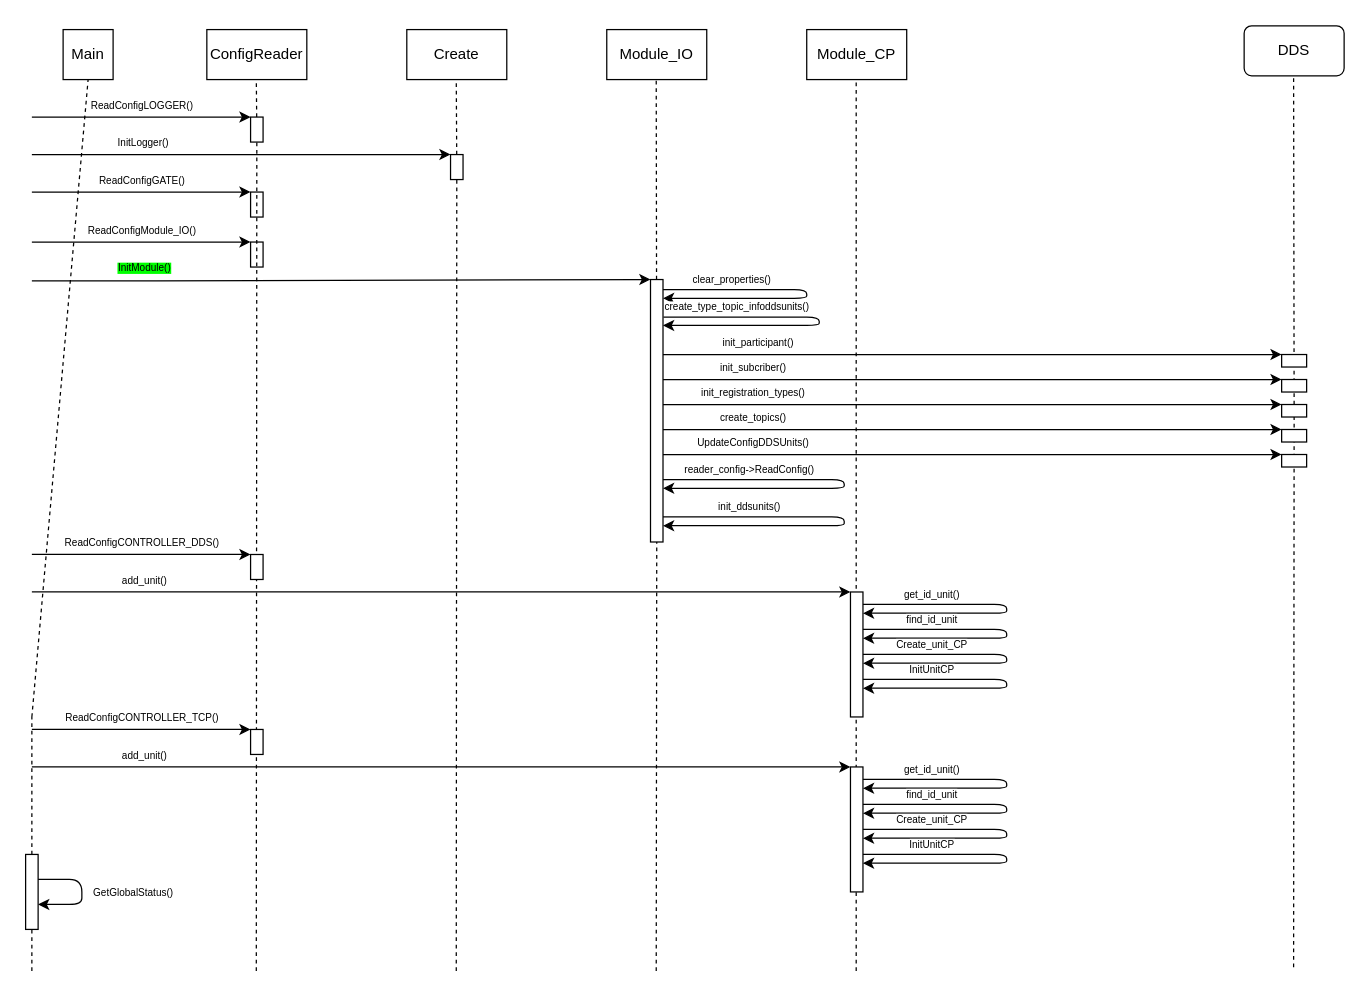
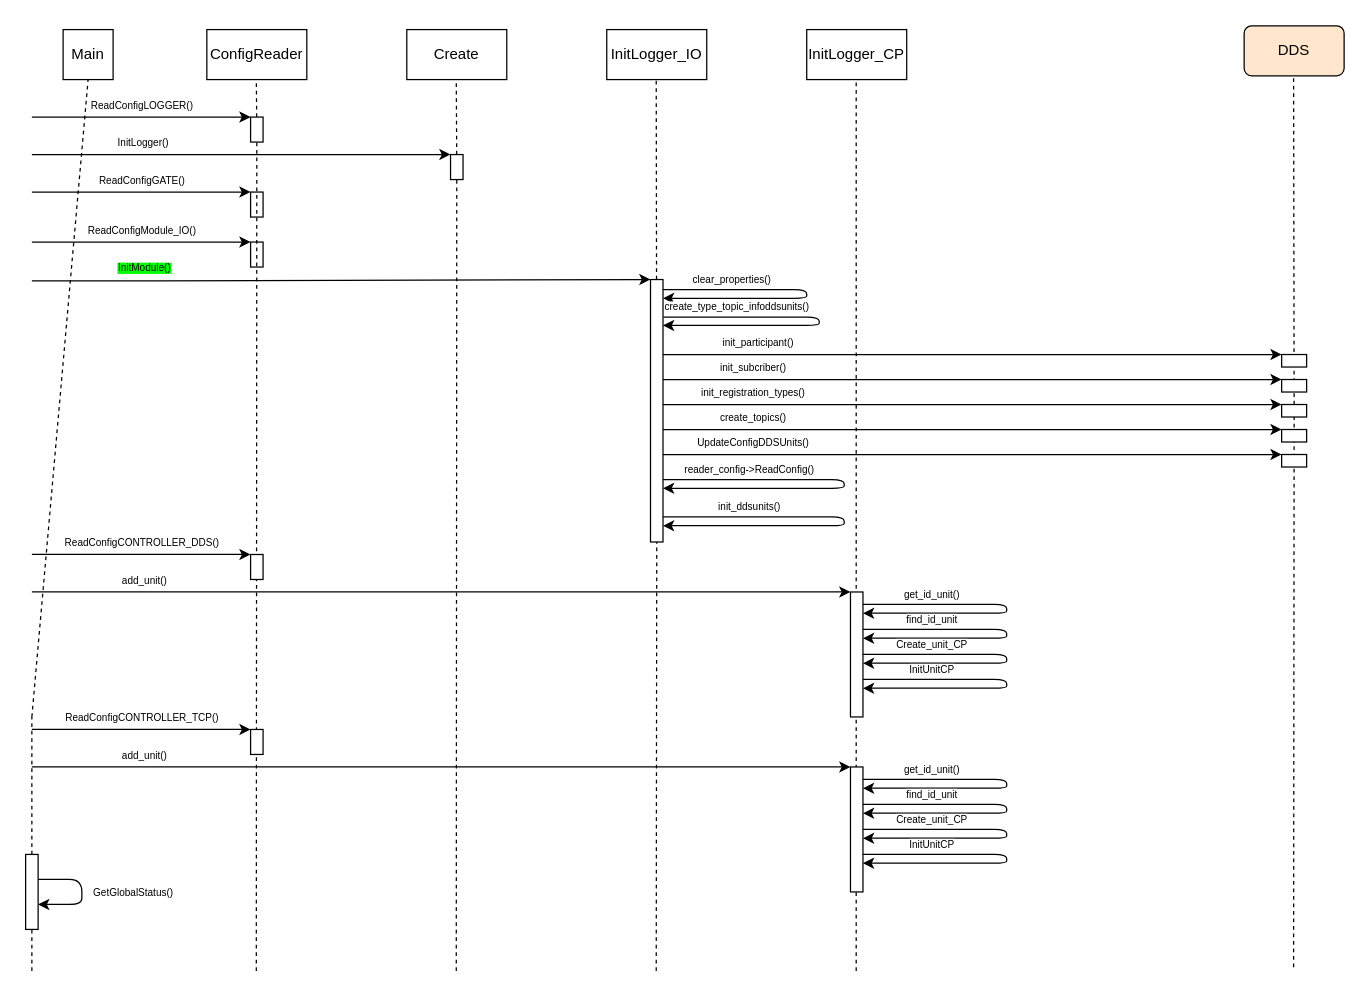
(1294, 51) -> (1294, 51)
(657, 54) -> (657, 54)
(857, 54) -> (857, 54)
